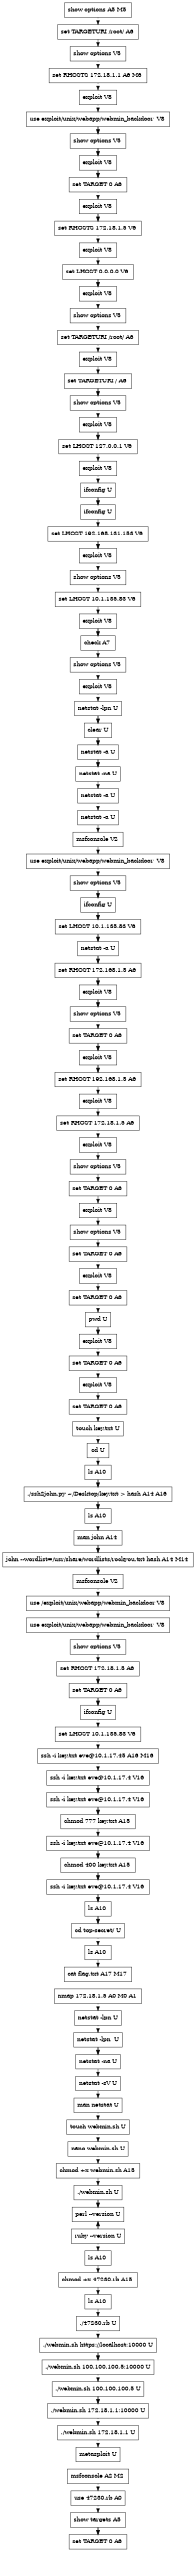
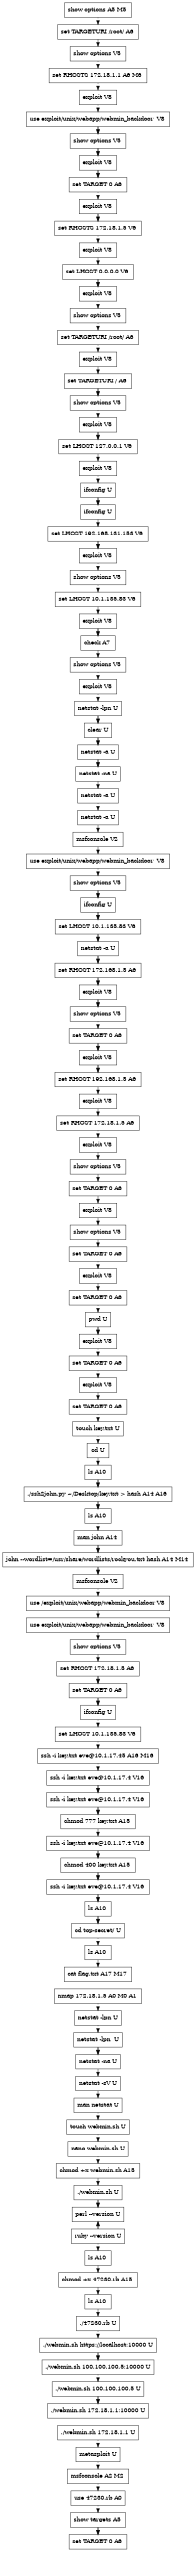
(98, 2420) -> none
none -> (98, 2463)
